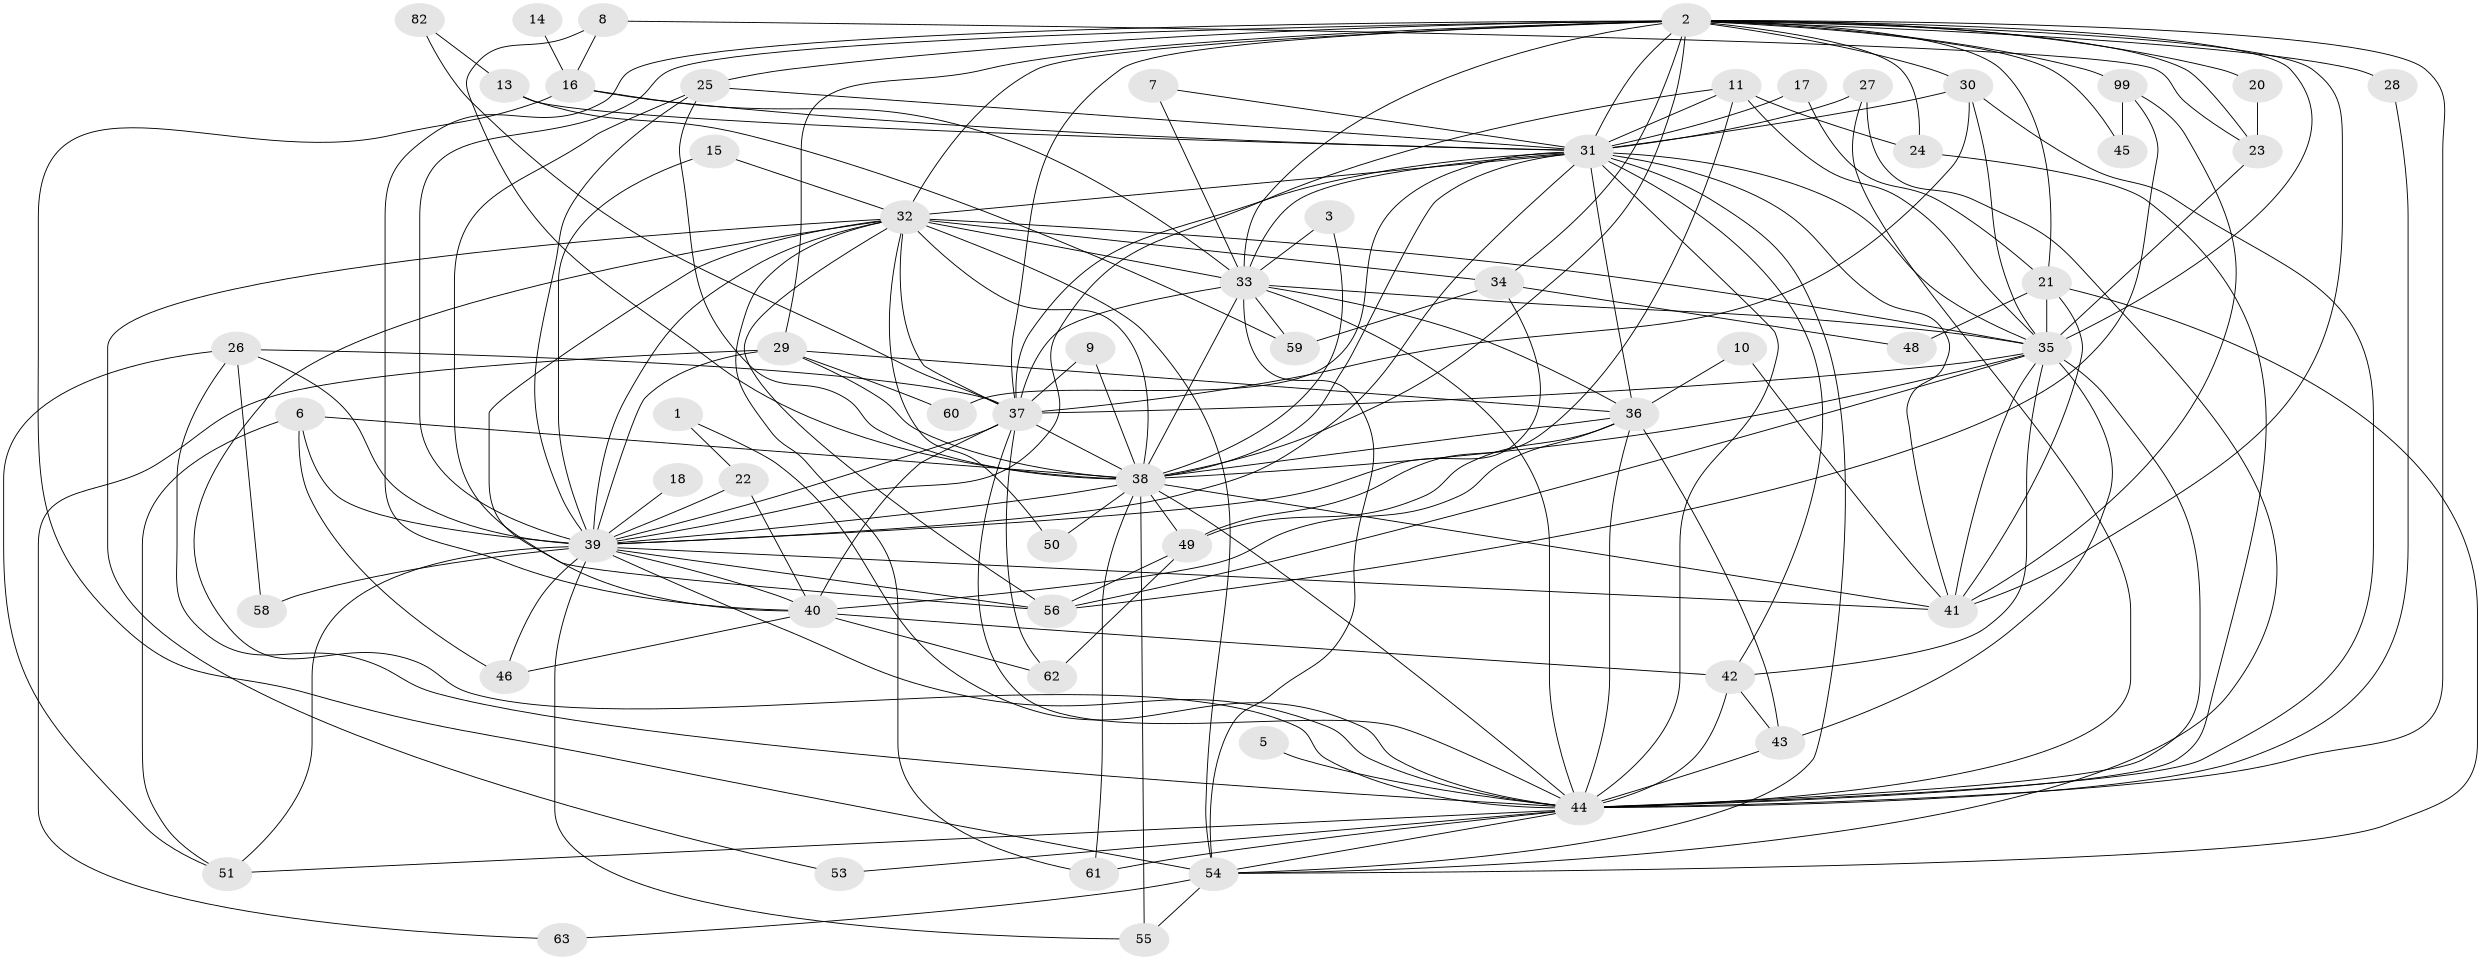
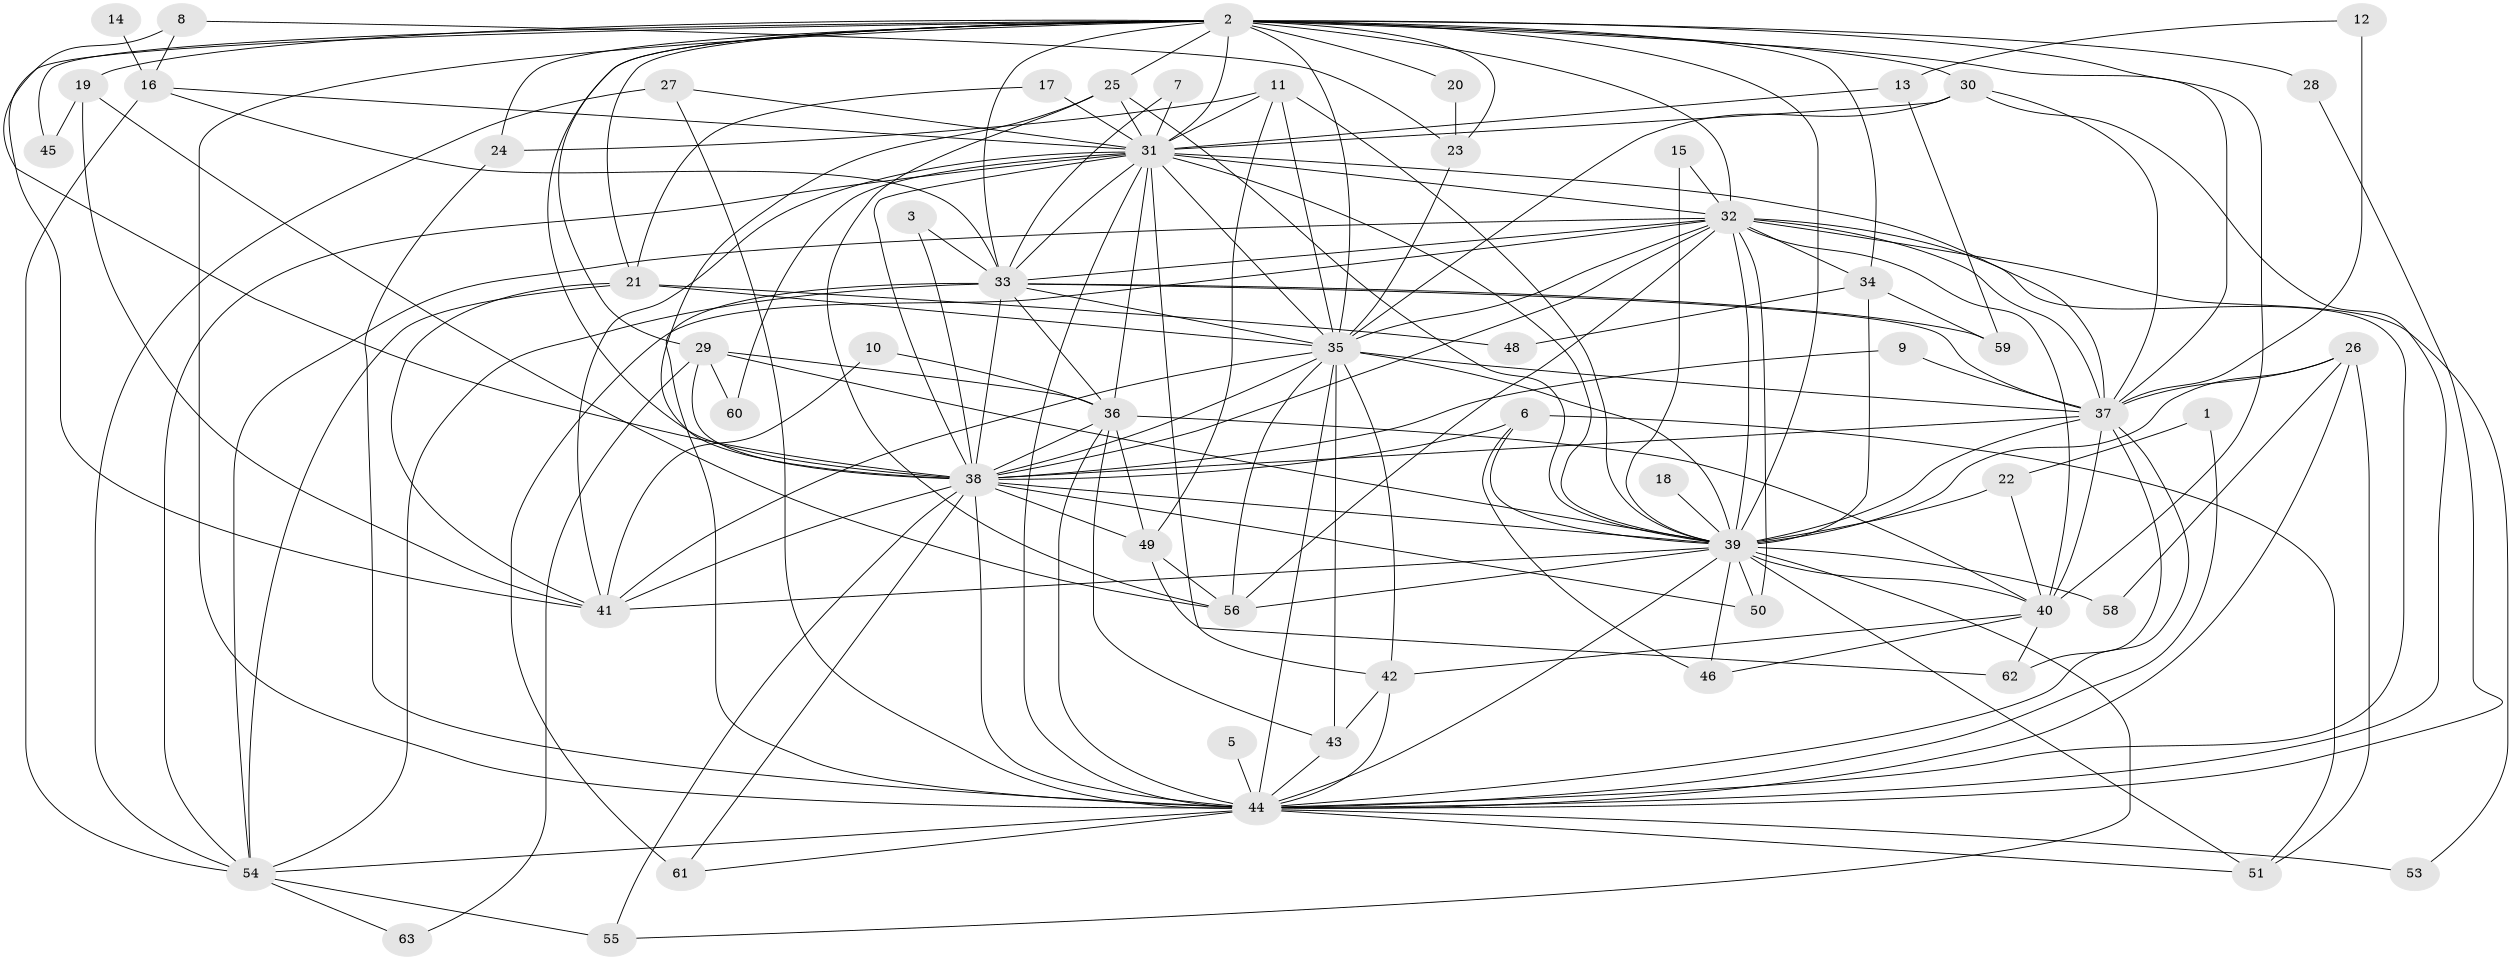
(420, 20) -> (2362, 20)
(2122, 86) -> (83, 86)
none -> (1571, 402)
none -> (1746, 579)
